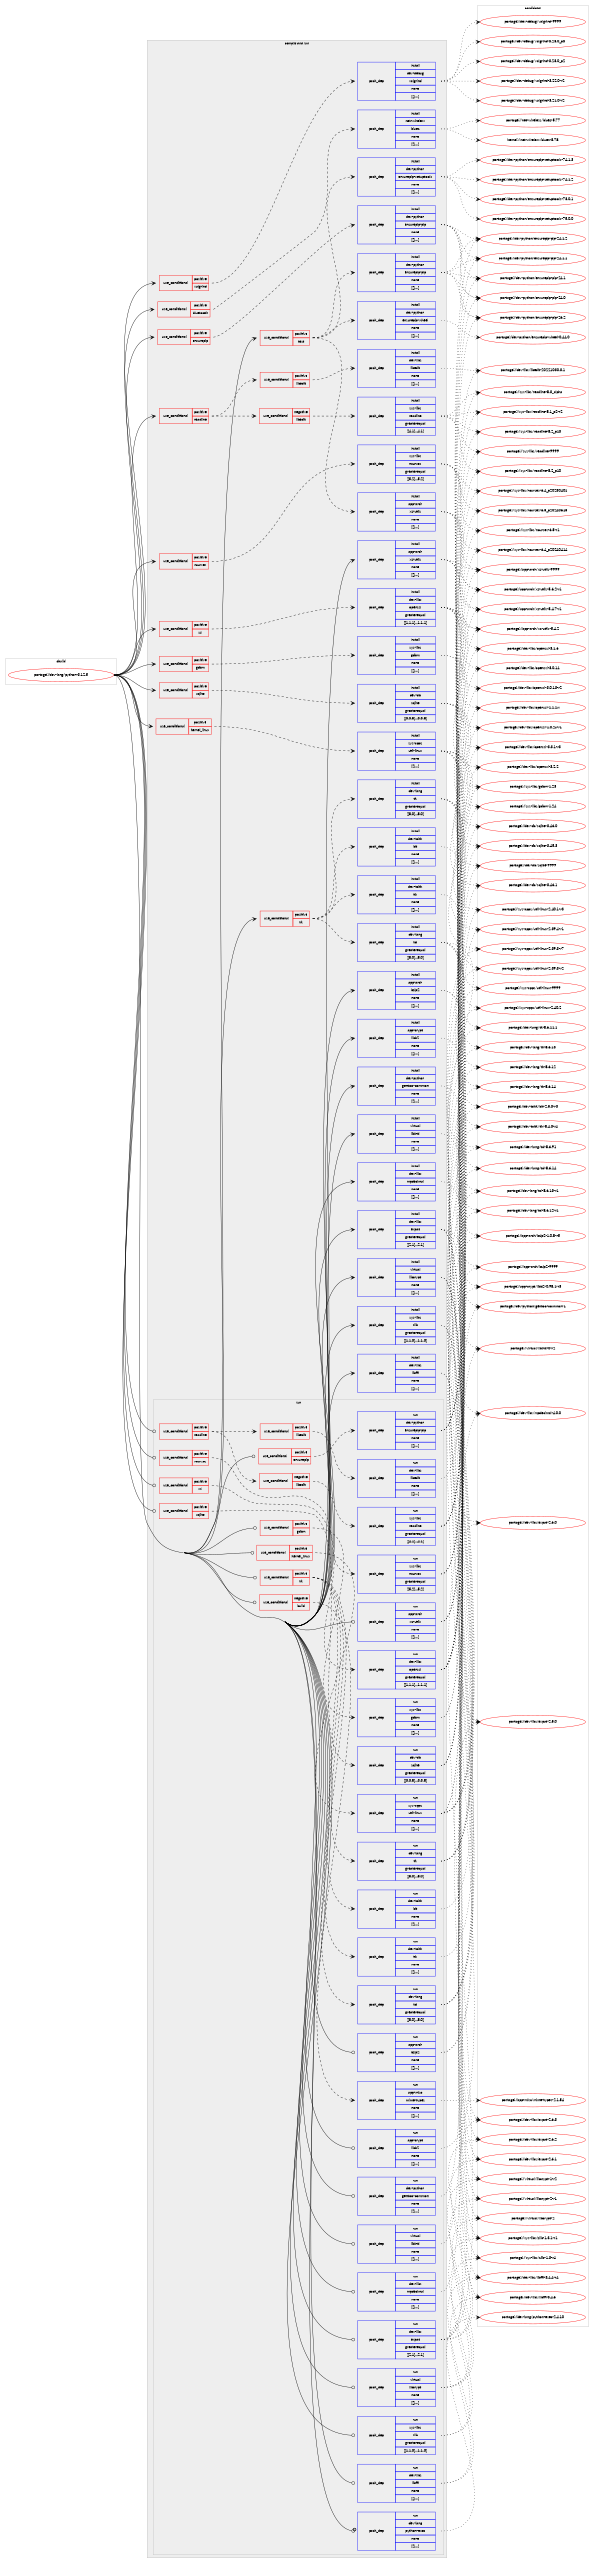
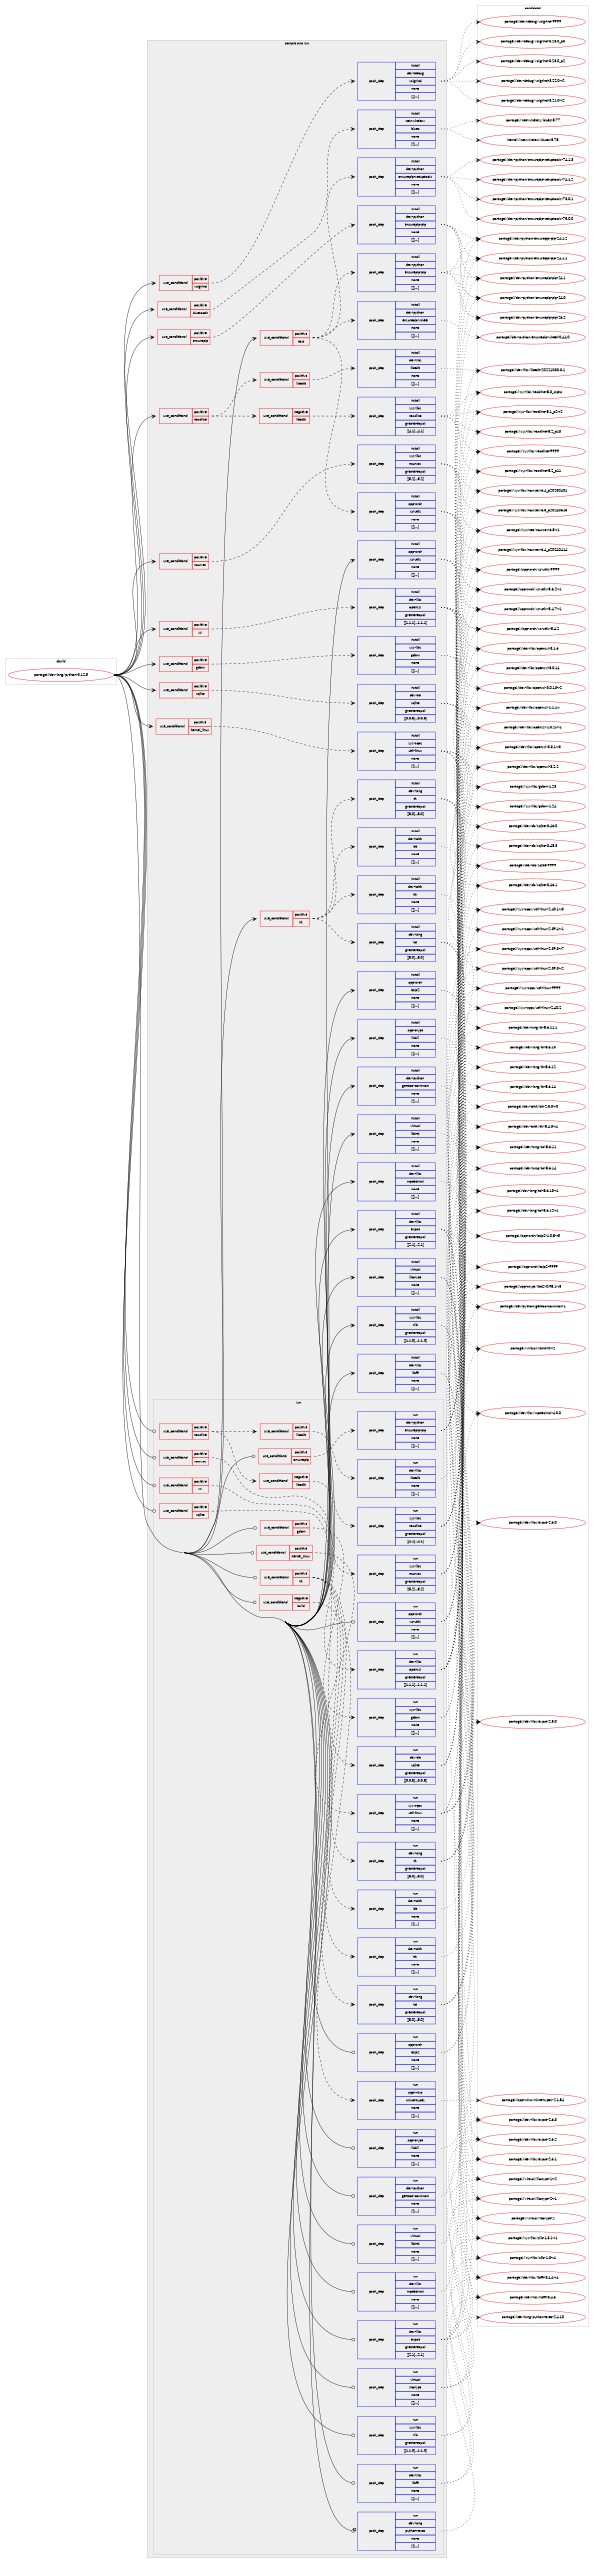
(533, 471) -> (533, 471)
(533, 530) -> (533, 530)
(533, 1147) -> (533, 1147)
